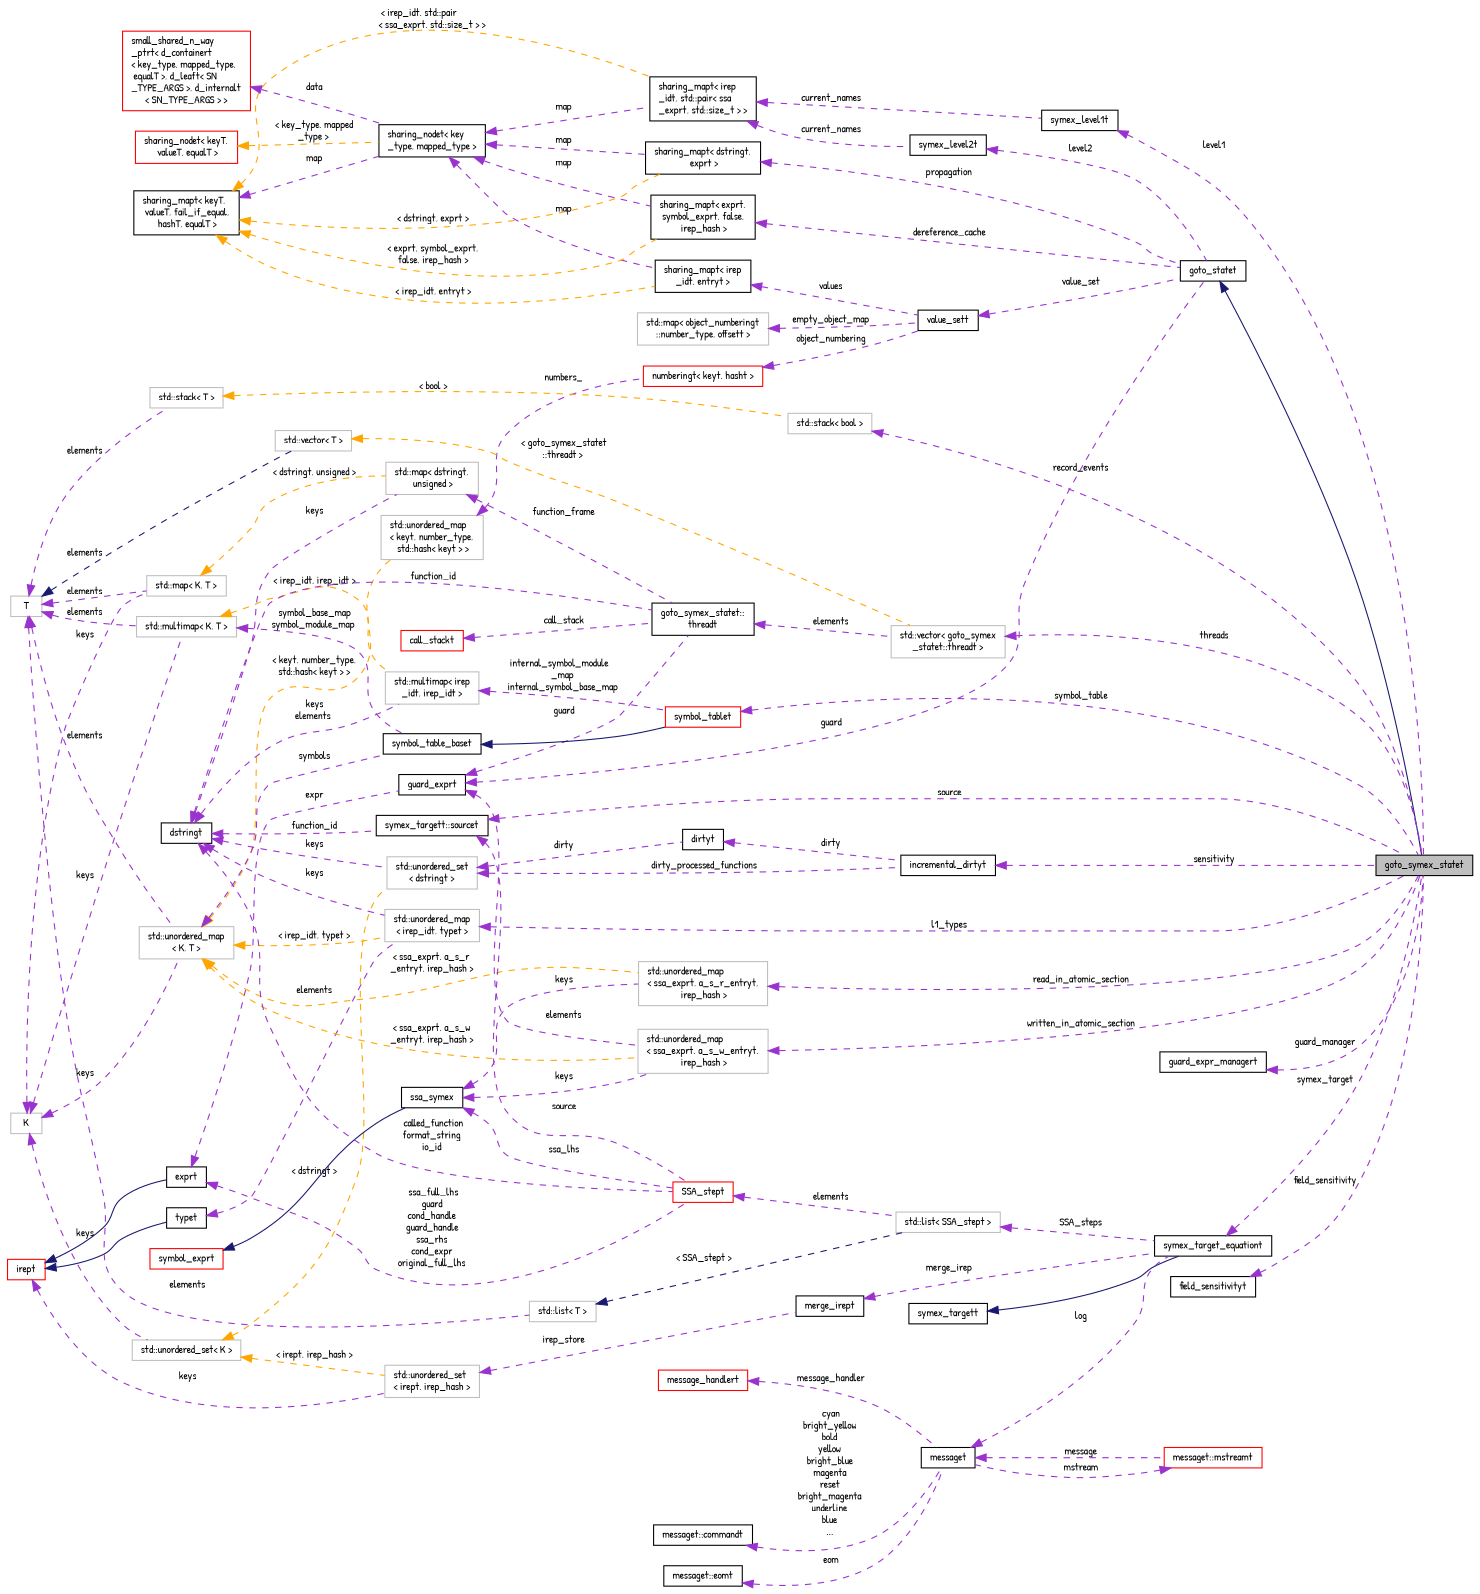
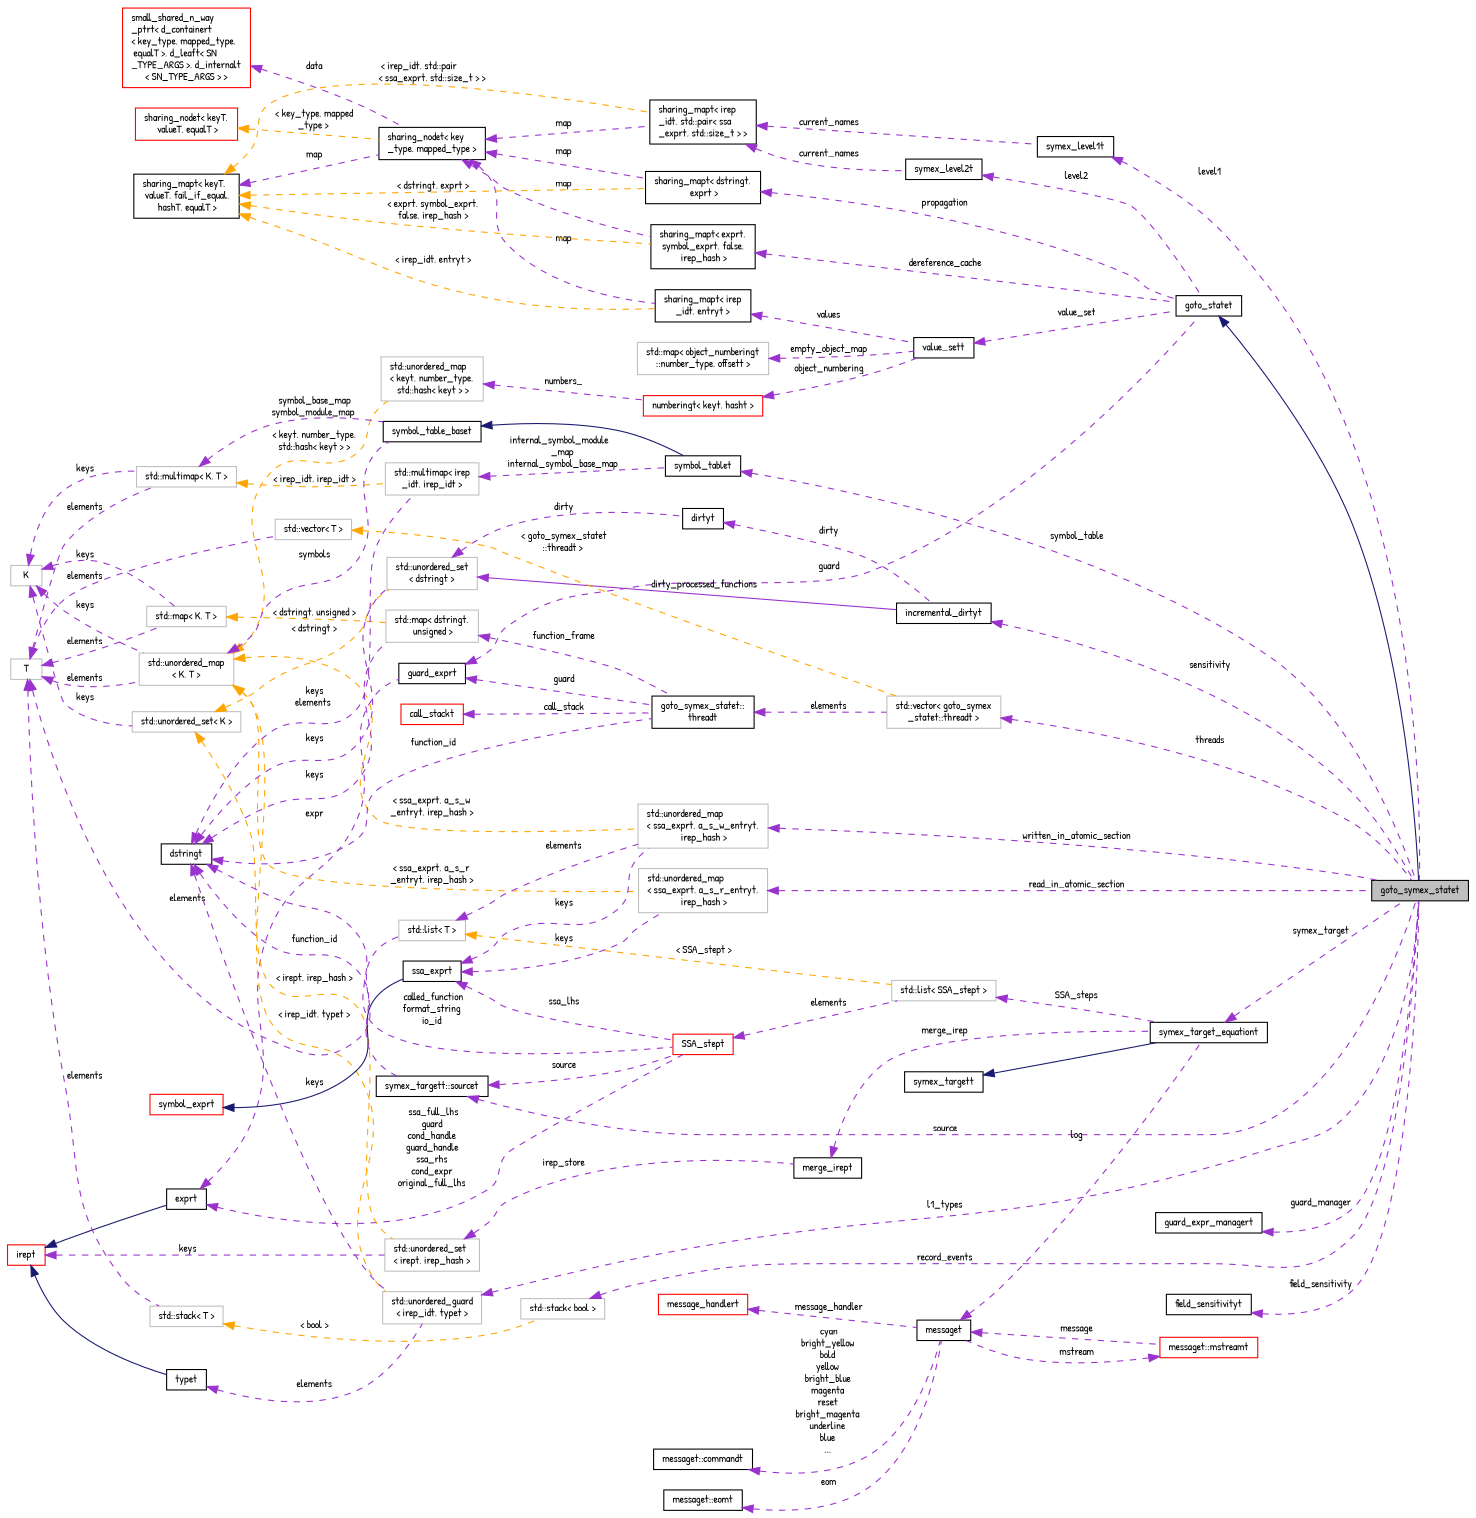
(170, 518) -> (139, 568)
(703, 717) -> (703, 466)
(695, 873) -> (692, 594)
(432, 926) -> (432, 1308)
(511, 1023) -> (550, 875)
(432, 1098) -> (432, 971)
(755, 1267) -> (684, 960)
